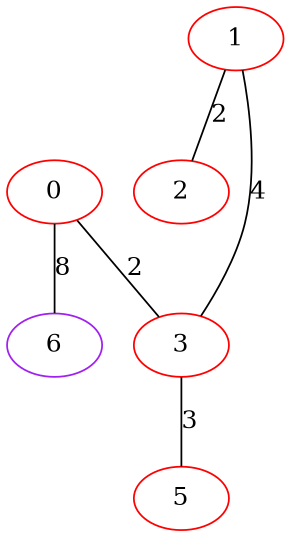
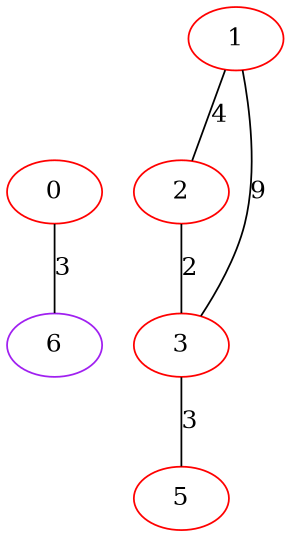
(220, 115) -> (220, 115)
(259, 192) -> (259, 192)
(63, 269) -> (63, 269)
(118, 269) -> (181, 269)
